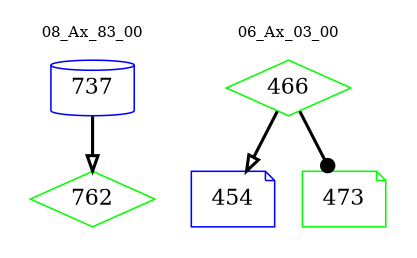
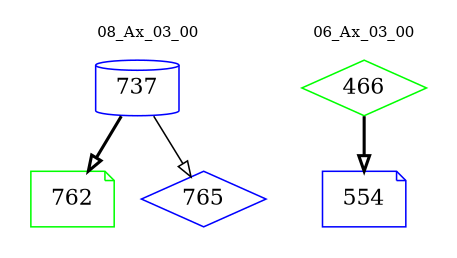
(93, 33) -> (148, 33)
(93, 199) -> (73, 199)
none -> (204, 199)
(233, 199) -> (364, 199)
(344, 199) -> none
